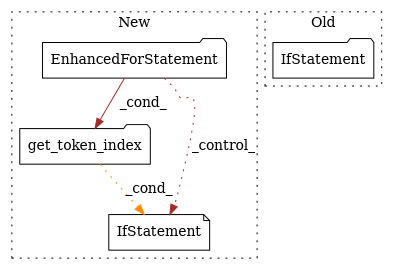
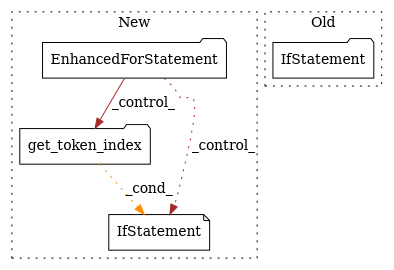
(143, 103) -> (143, 103)
